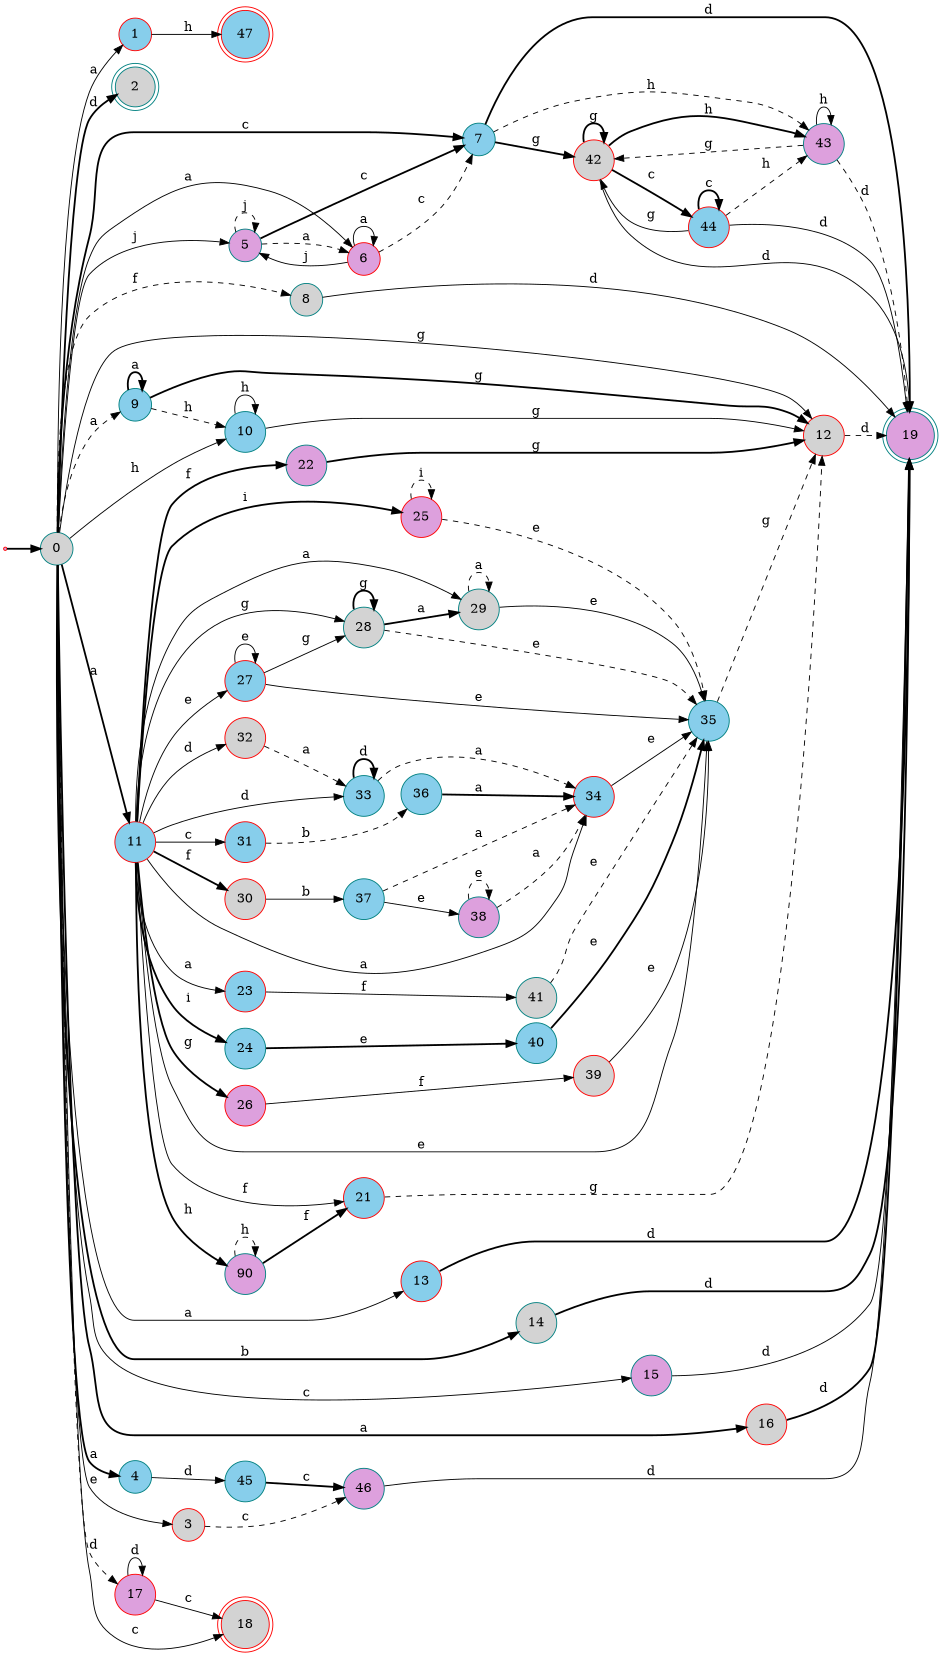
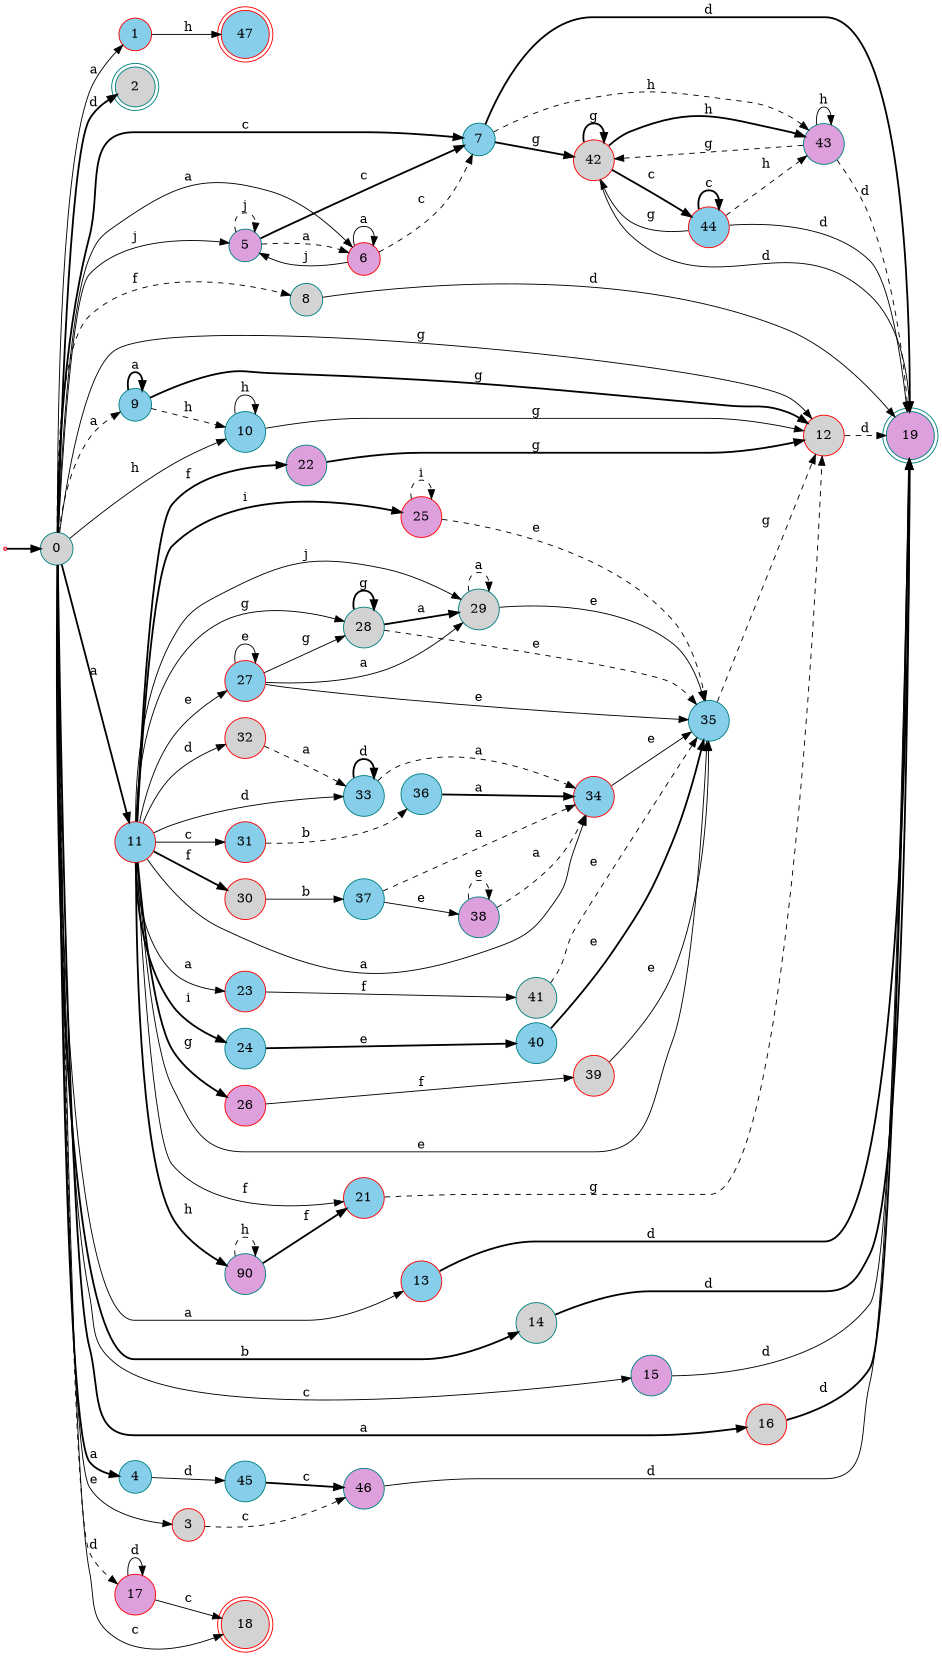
(306, 555) -> (306, 555)
none -> (367, 675)
